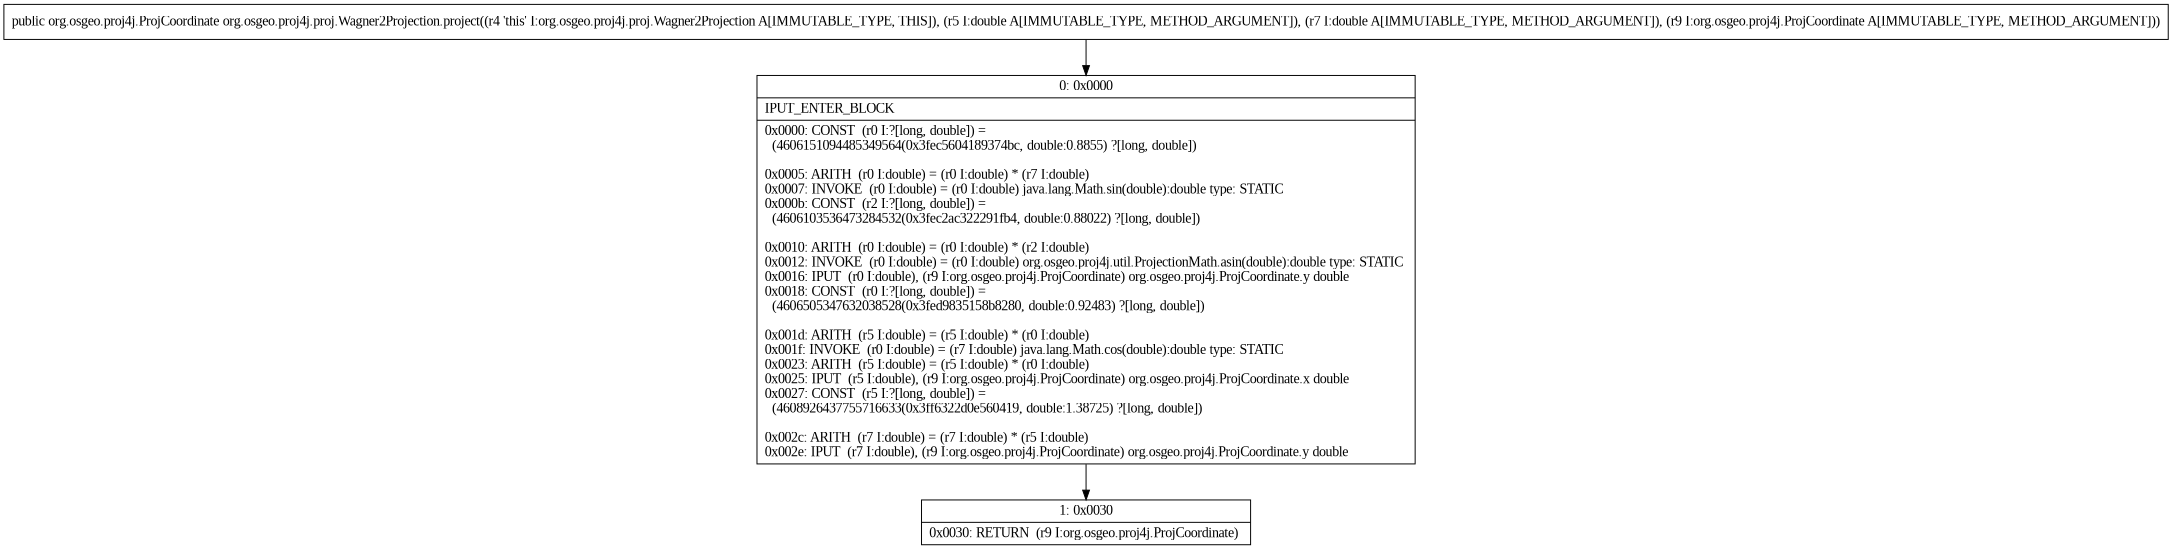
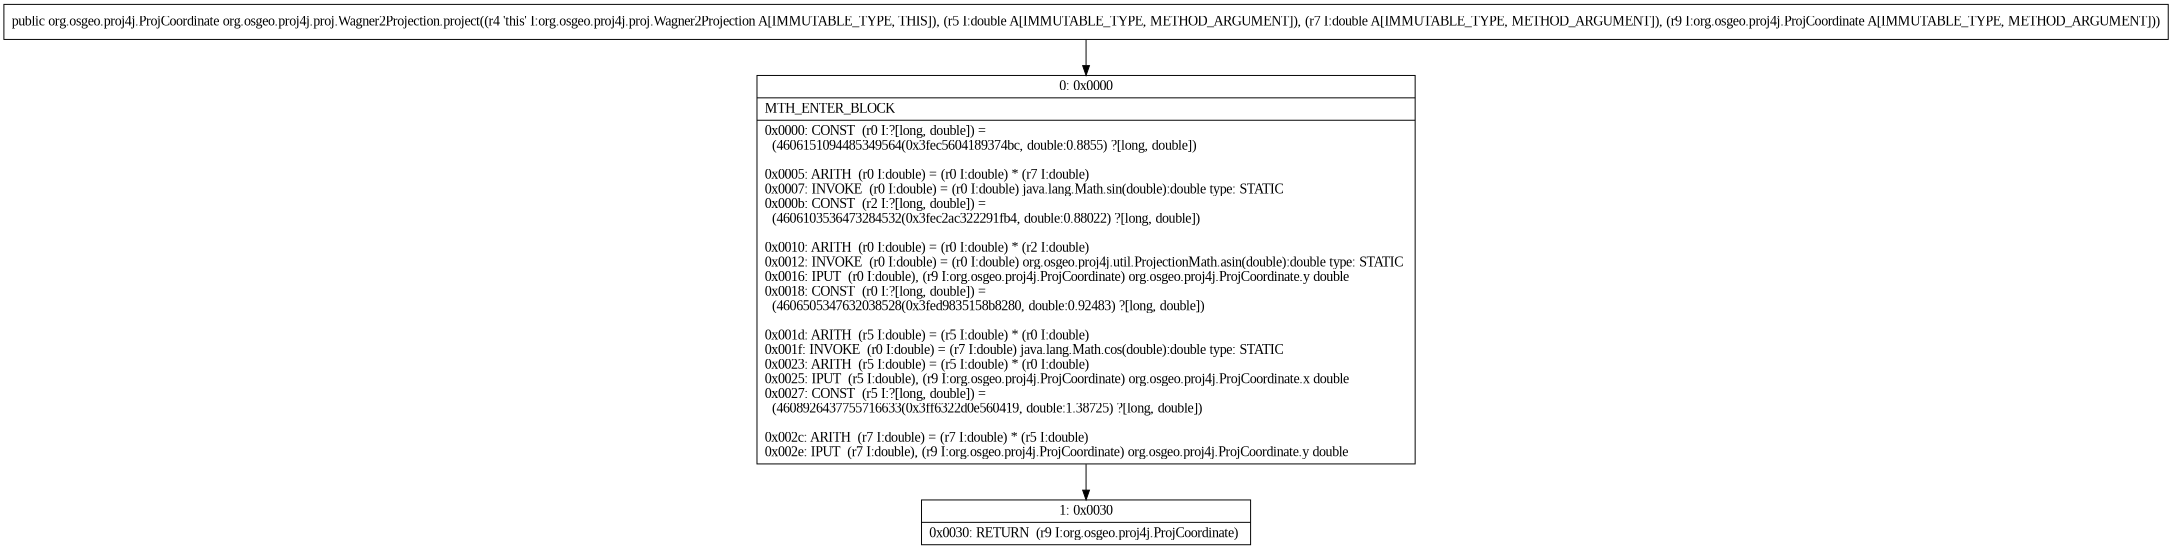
(830, 109) -> (830, 109)
